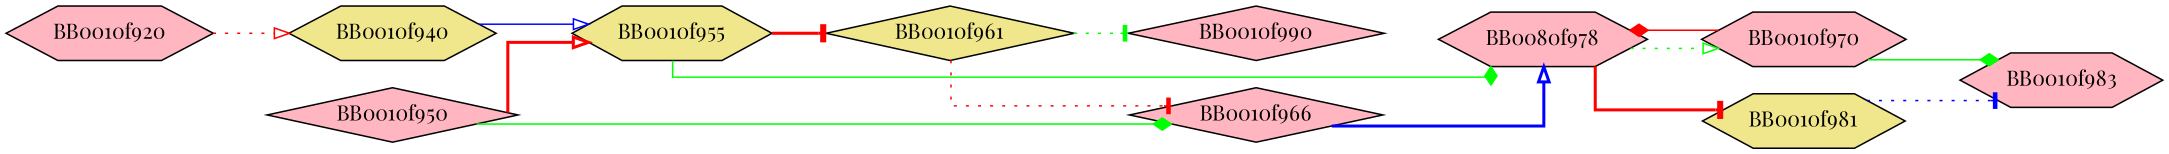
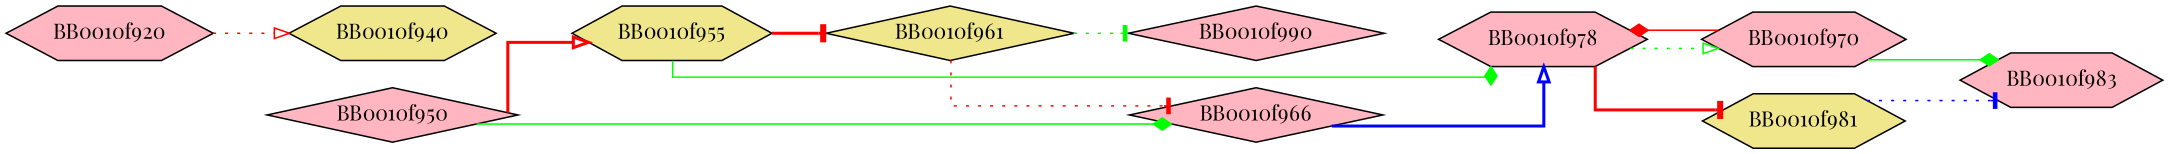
(526, 24) -> none
(1543, 39) -> (1543, 39)
